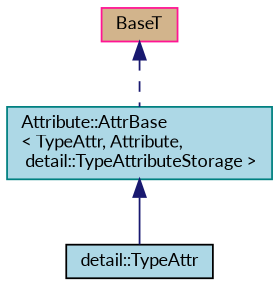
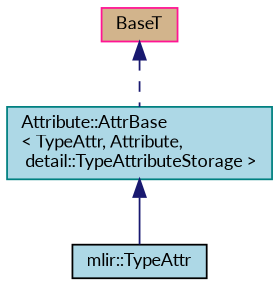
(140, 261) -> (140, 261)
